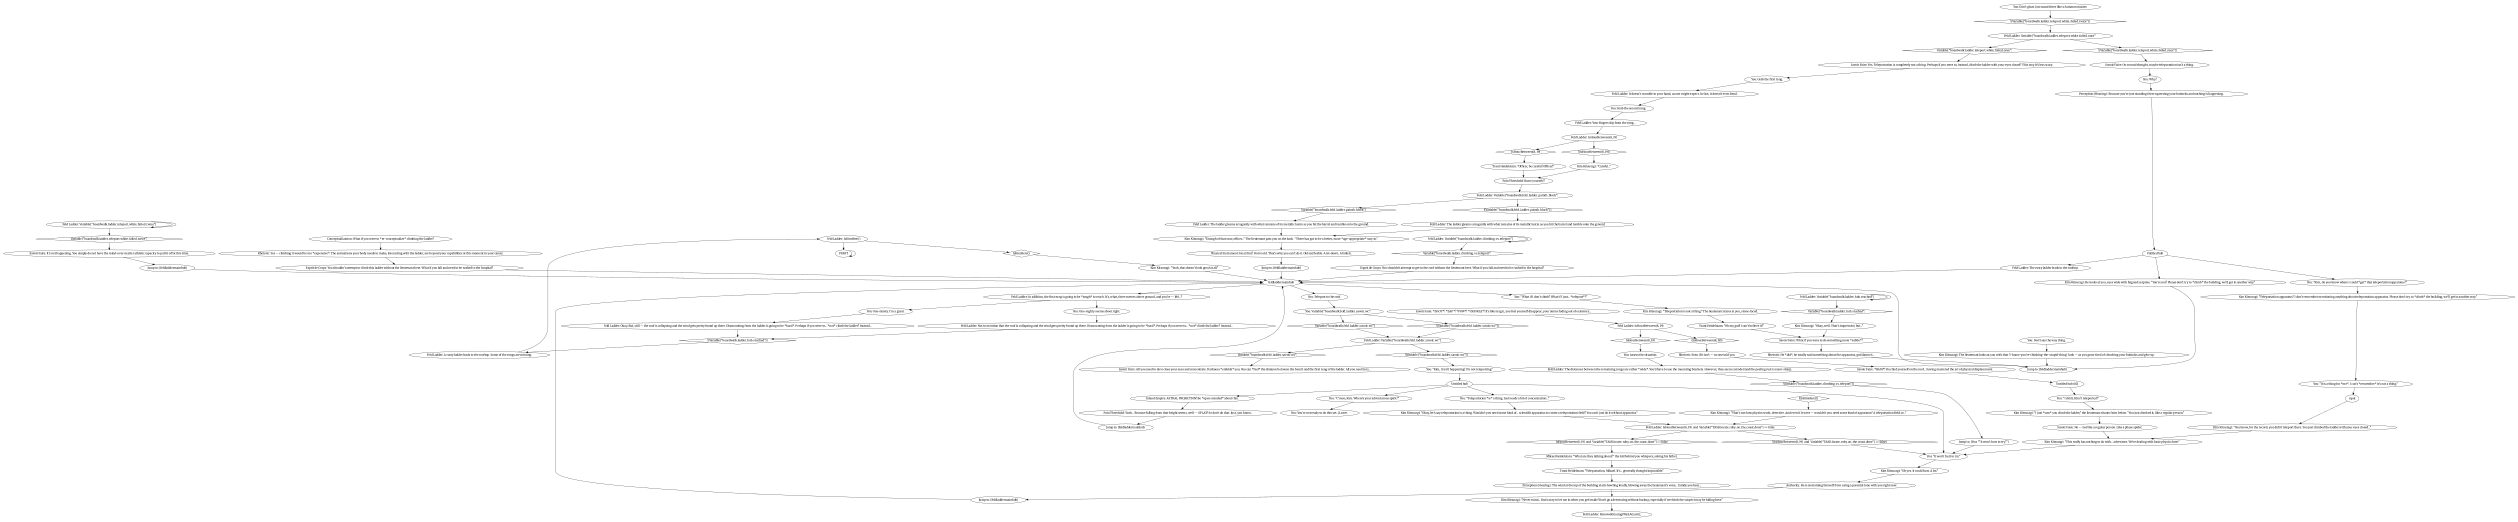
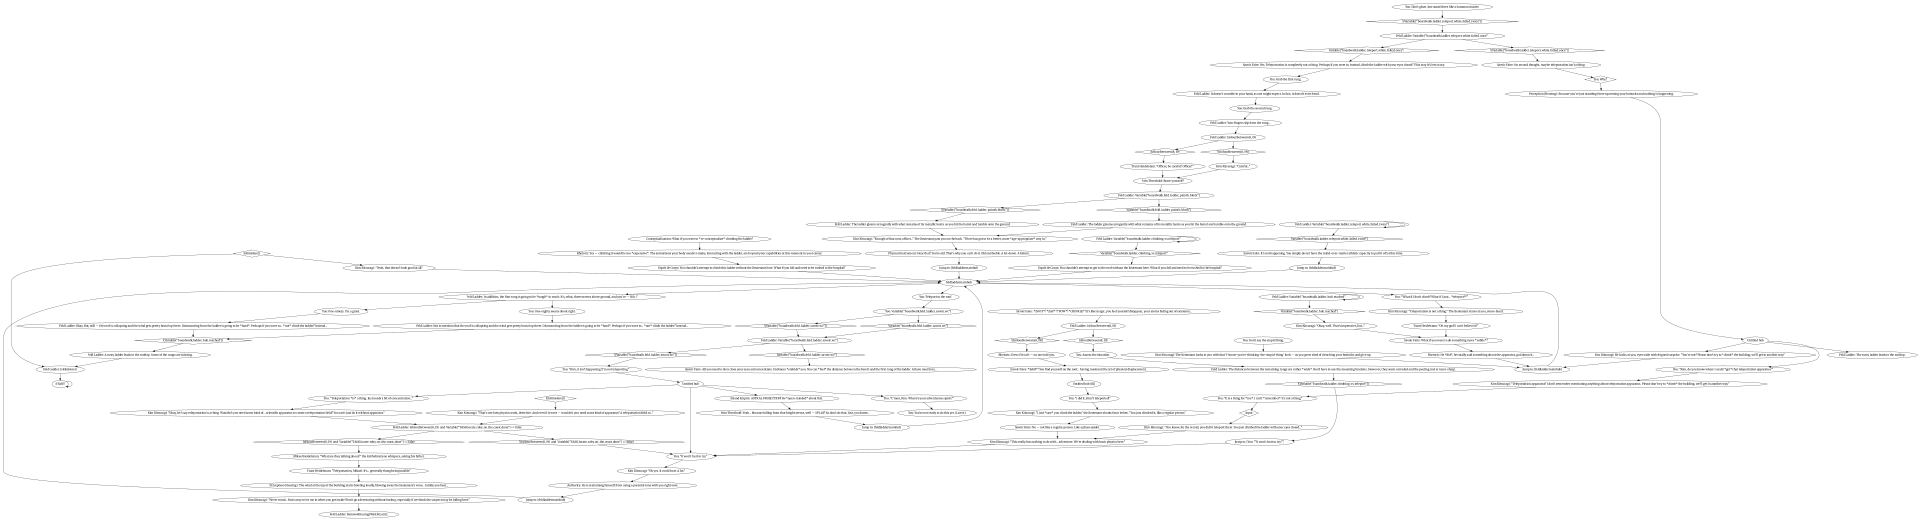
(2150, 80) -> (1600, 80)
(936, 247) -> (70, 263)
(1652, 276) -> none
(2047, 341) -> (1263, 341)
(2352, 399) -> (1249, 413)
